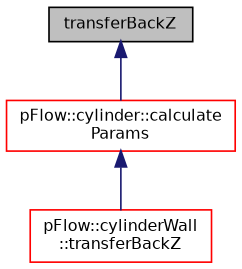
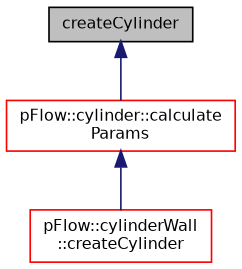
(121, 24) -> (121, 24)
(121, 236) -> (121, 236)
